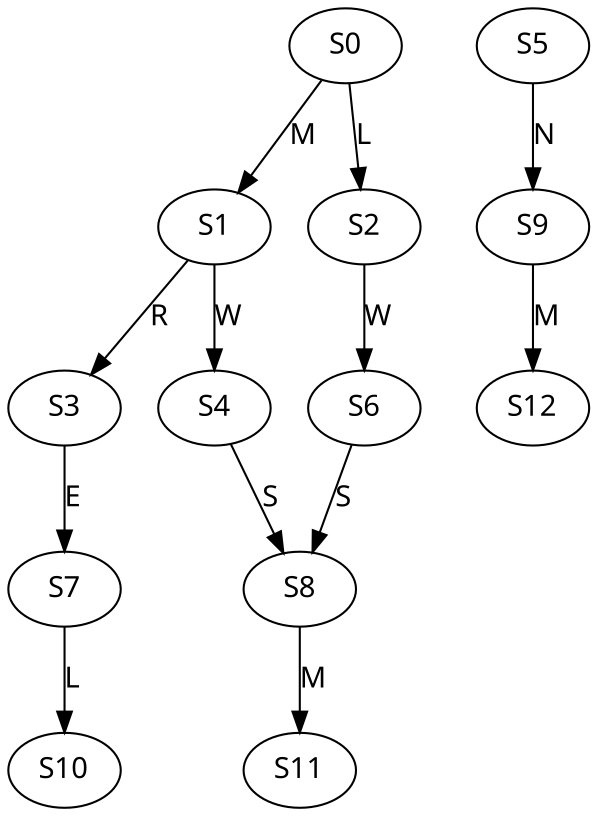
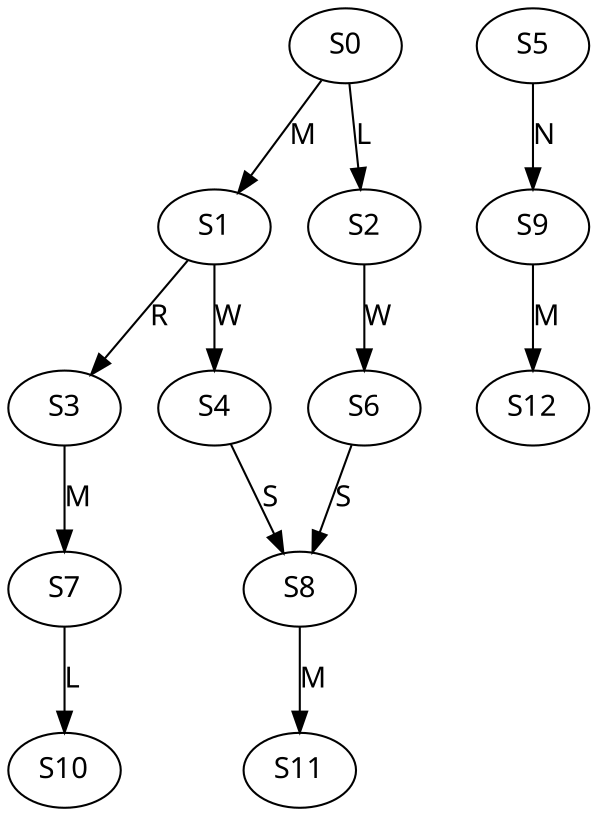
(73, 499) -> (78, 499)
